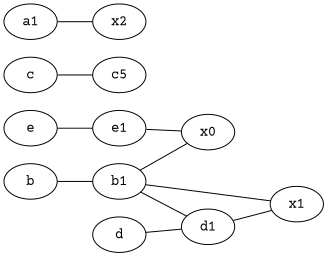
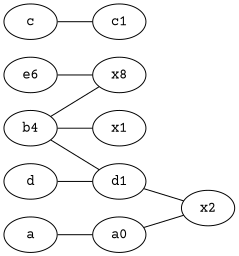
(31, 22) -> (119, 235)
(119, 75) -> (119, 22)
(31, 128) -> none
(119, 128) -> (31, 75)
(208, 132) -> (119, 75)
(31, 181) -> none
(119, 181) -> (31, 128)
(253, 215) -> (164, 195)
none -> (31, 235)
